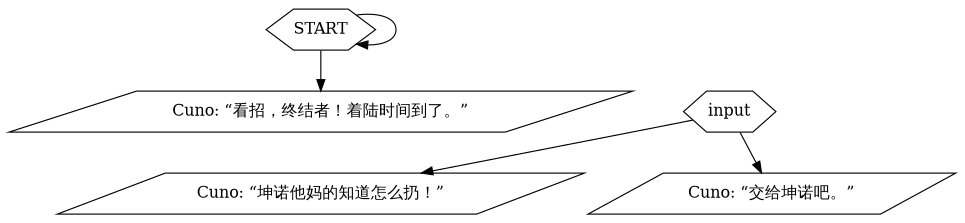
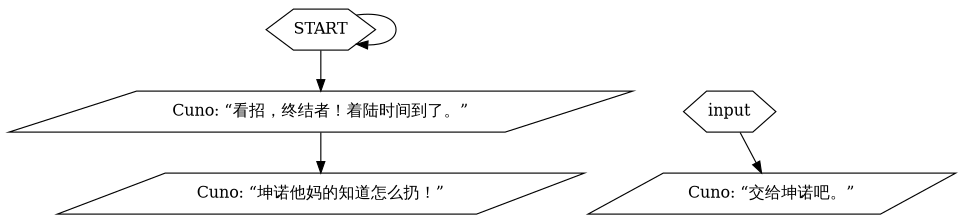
(563, 146) -> (321, 147)
